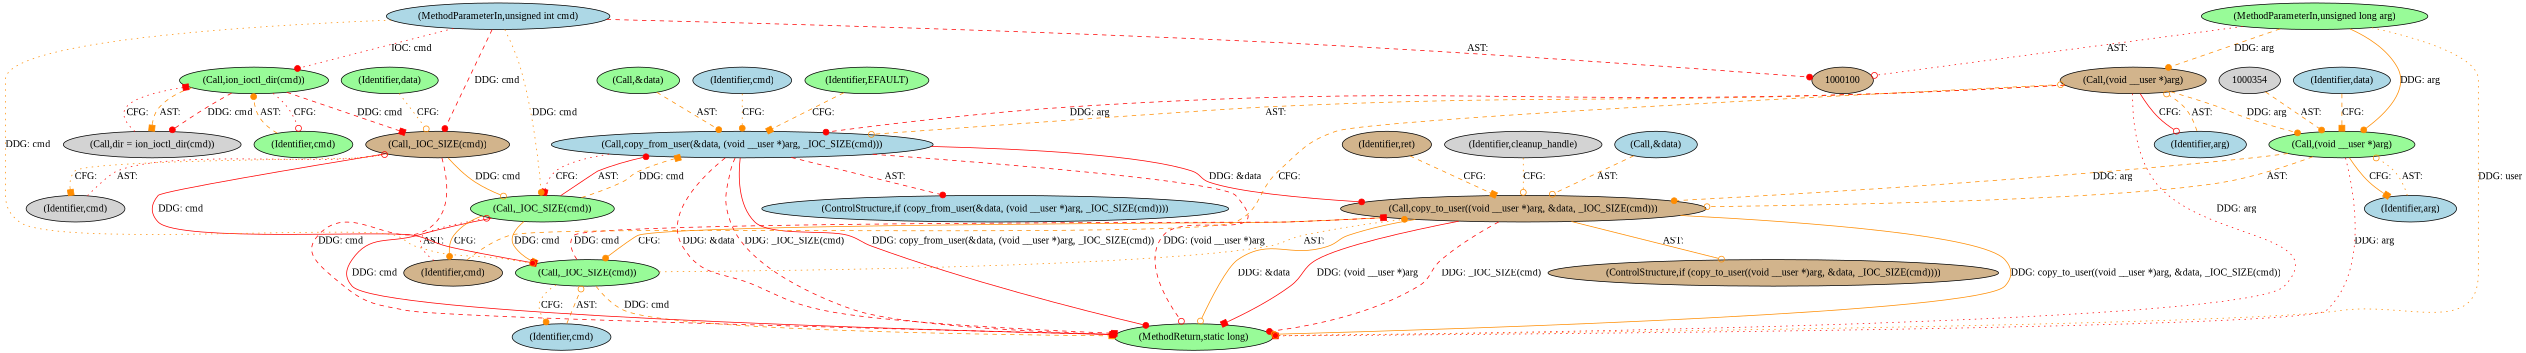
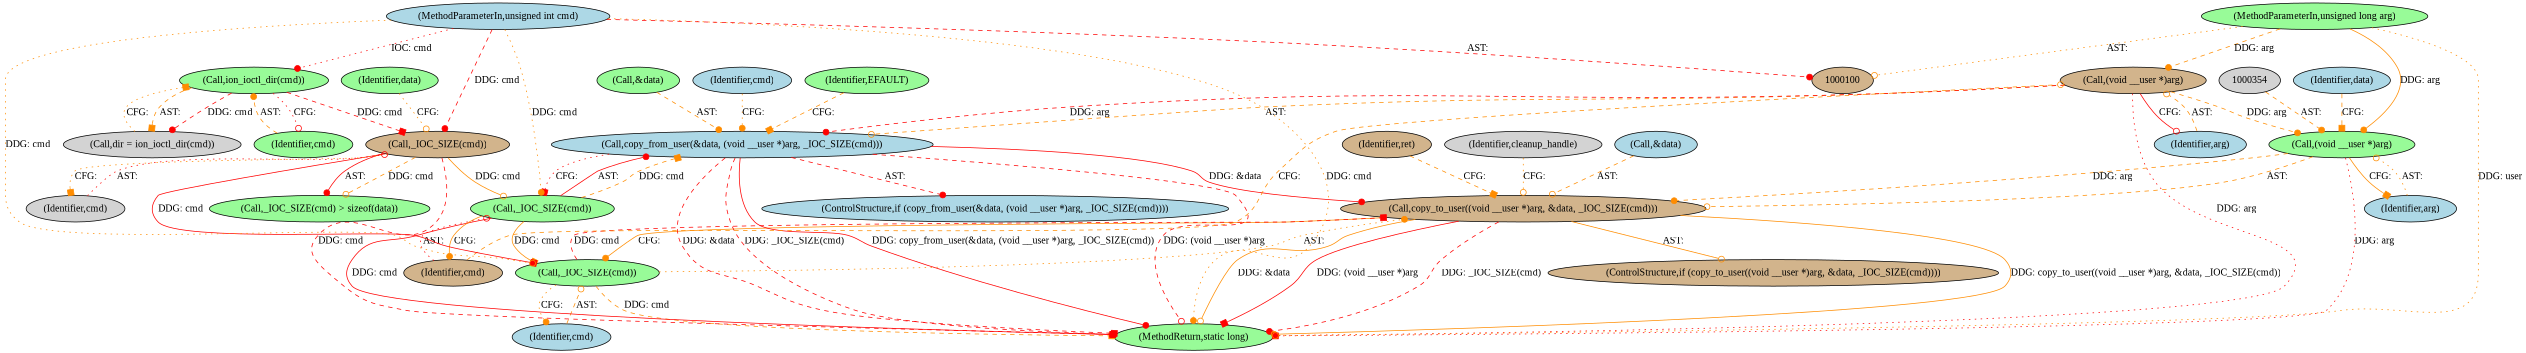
(2060, 51) -> (2060, 51)
none -> (1105, 60)
(139, 99) -> (139, 99)
none -> (320, 209)
